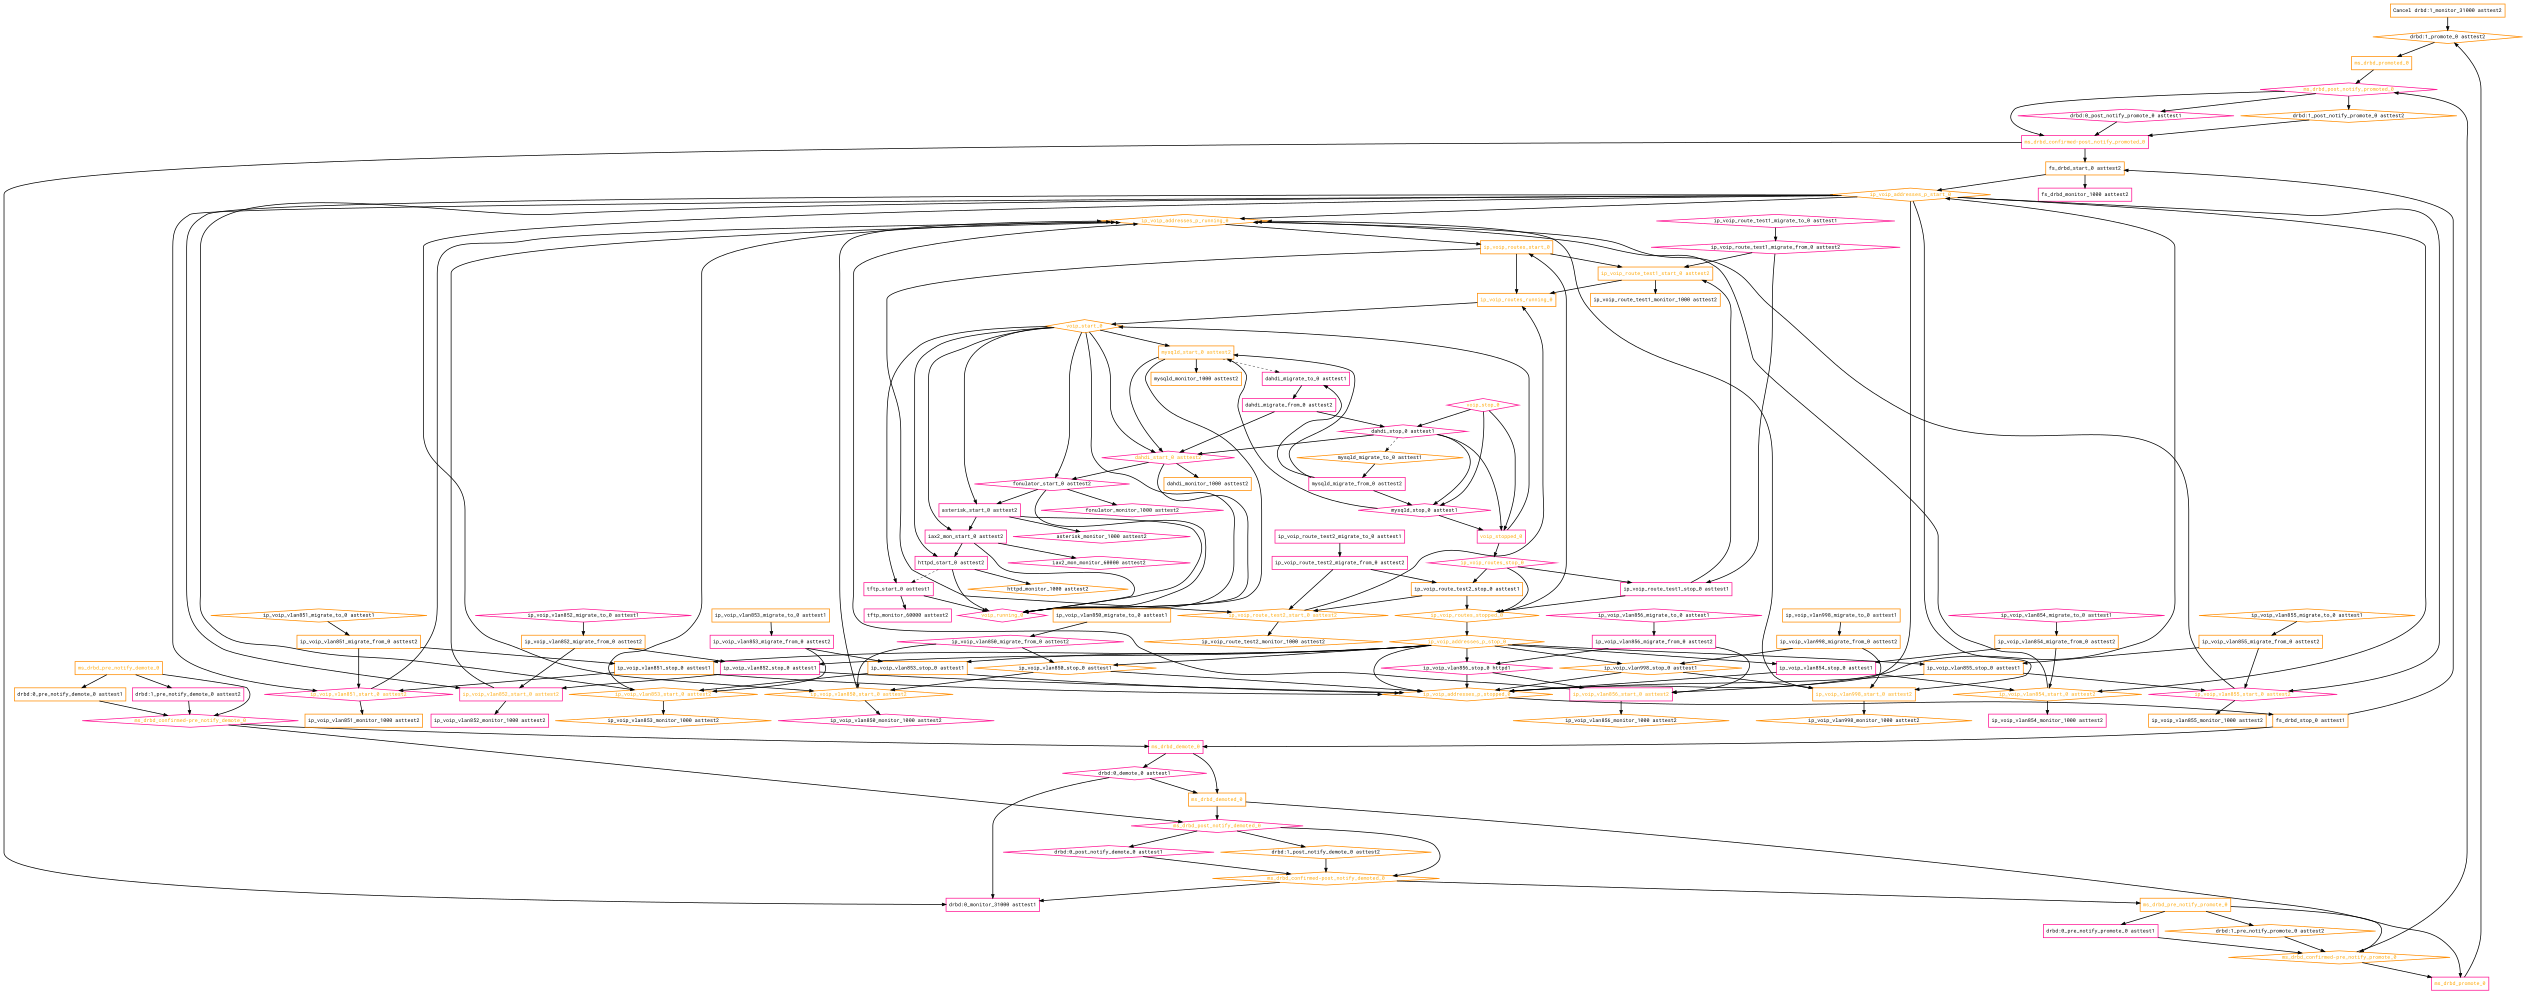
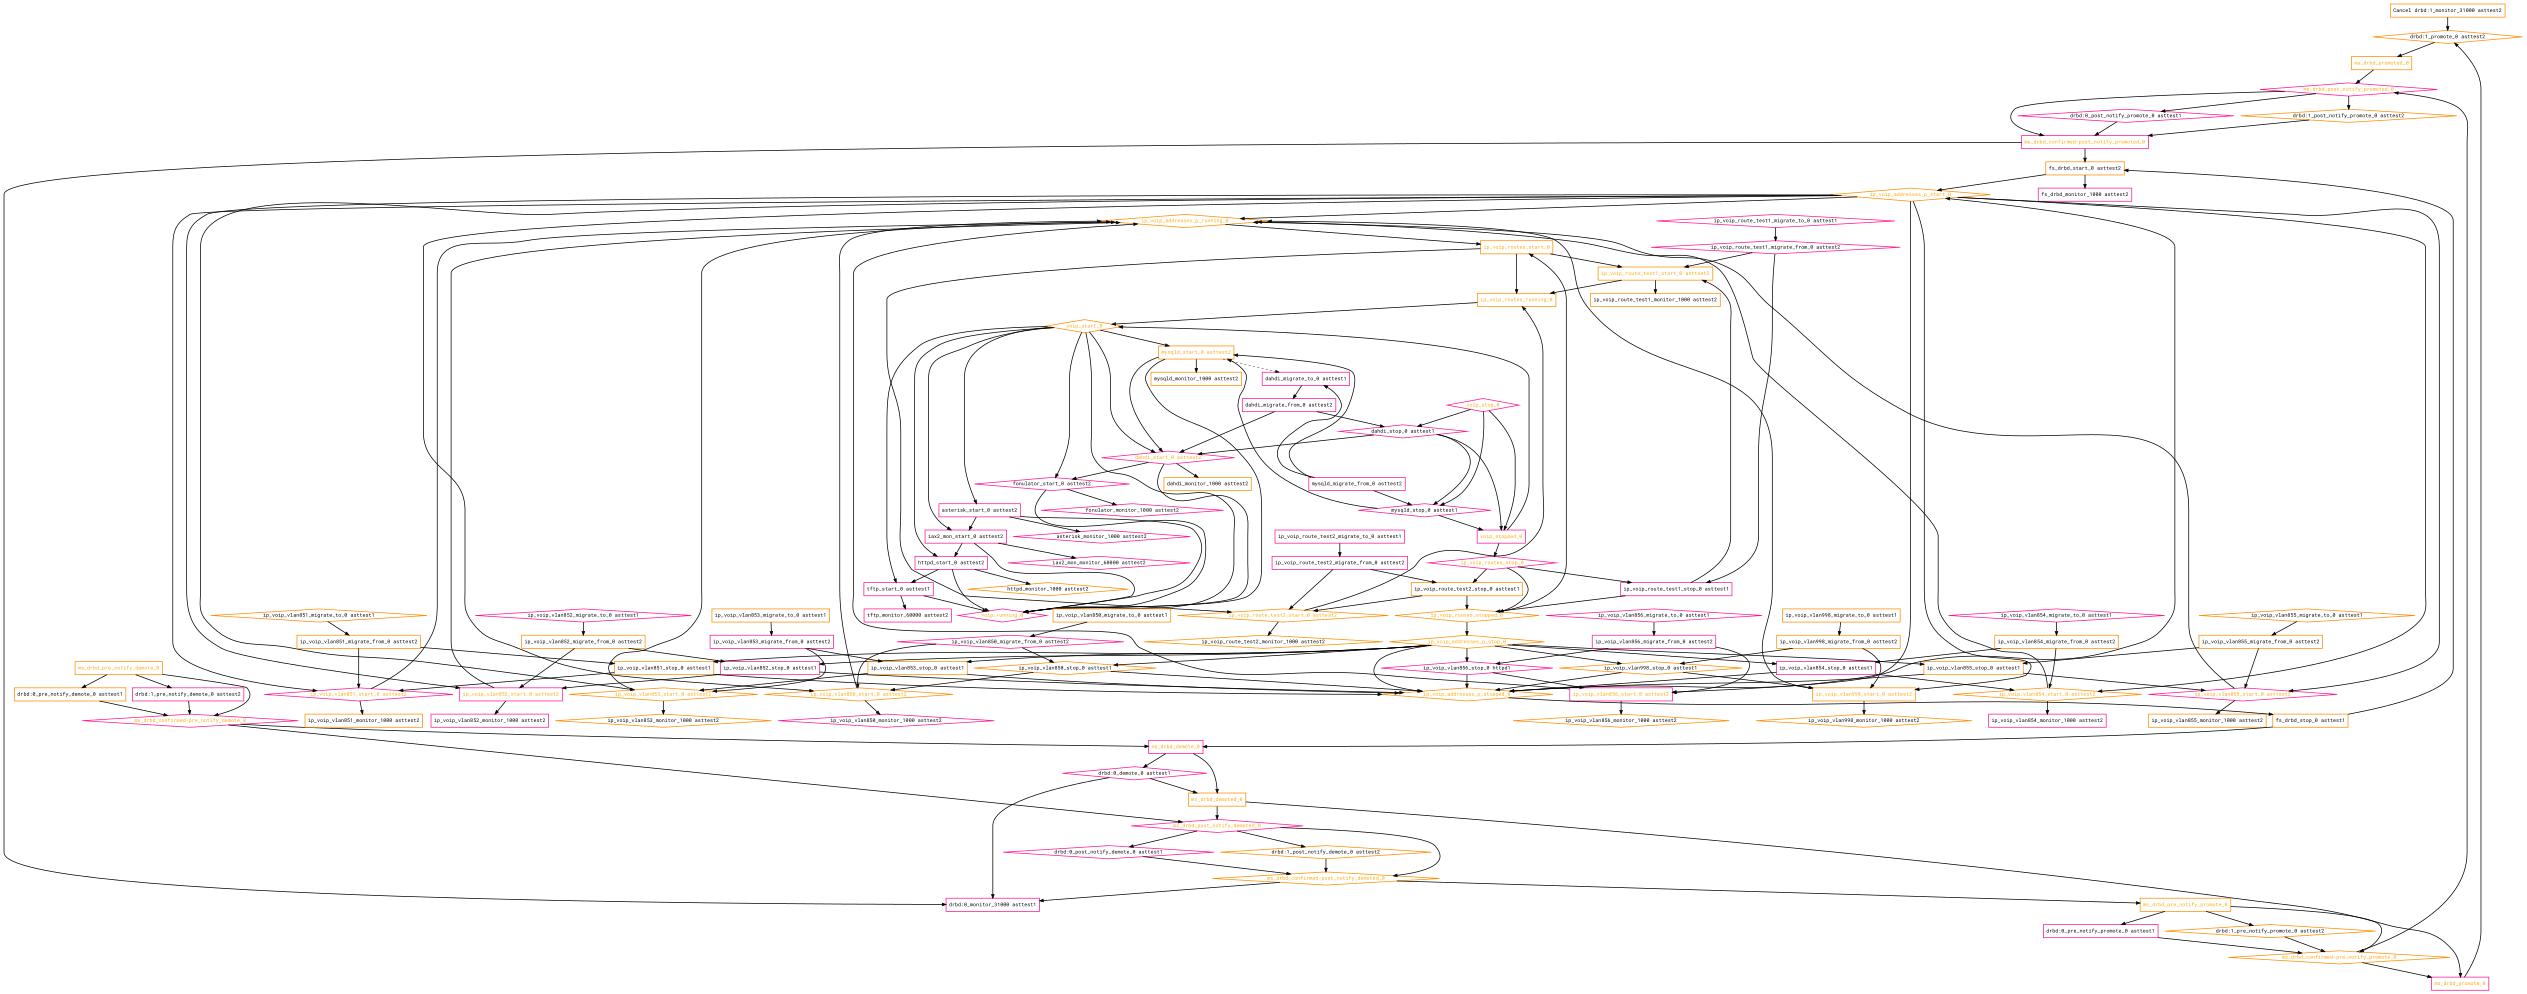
(1380, 458) -> none
(1019, 496) -> none
(927, 575) -> (927, 575)
